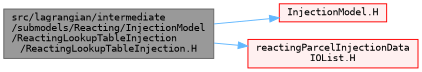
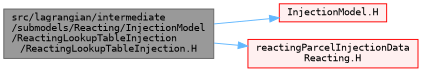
(333, 54) -> (333, 54)
